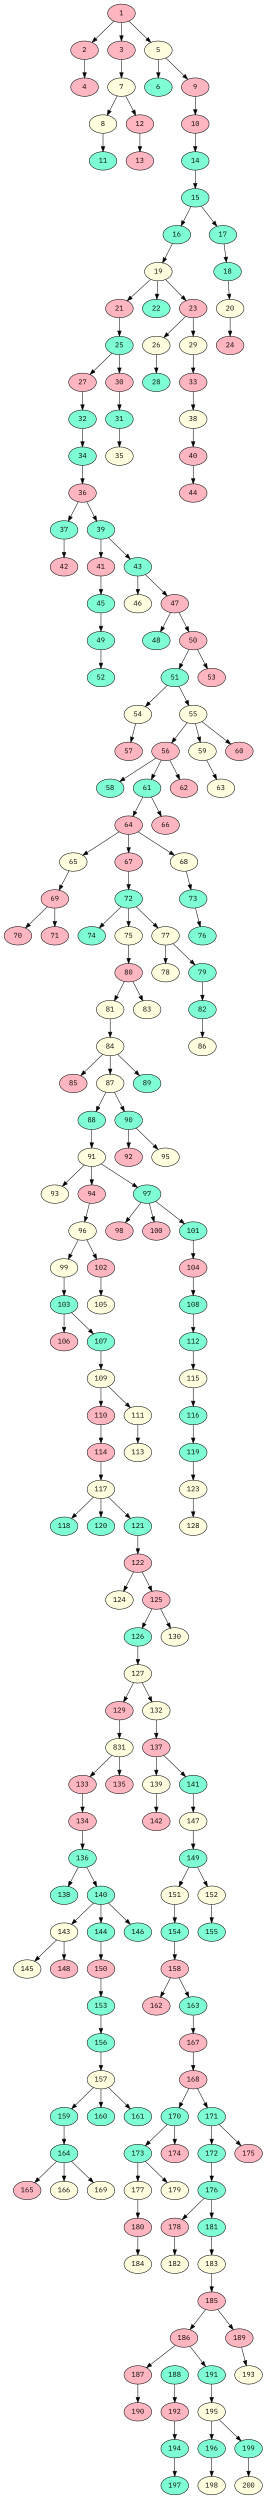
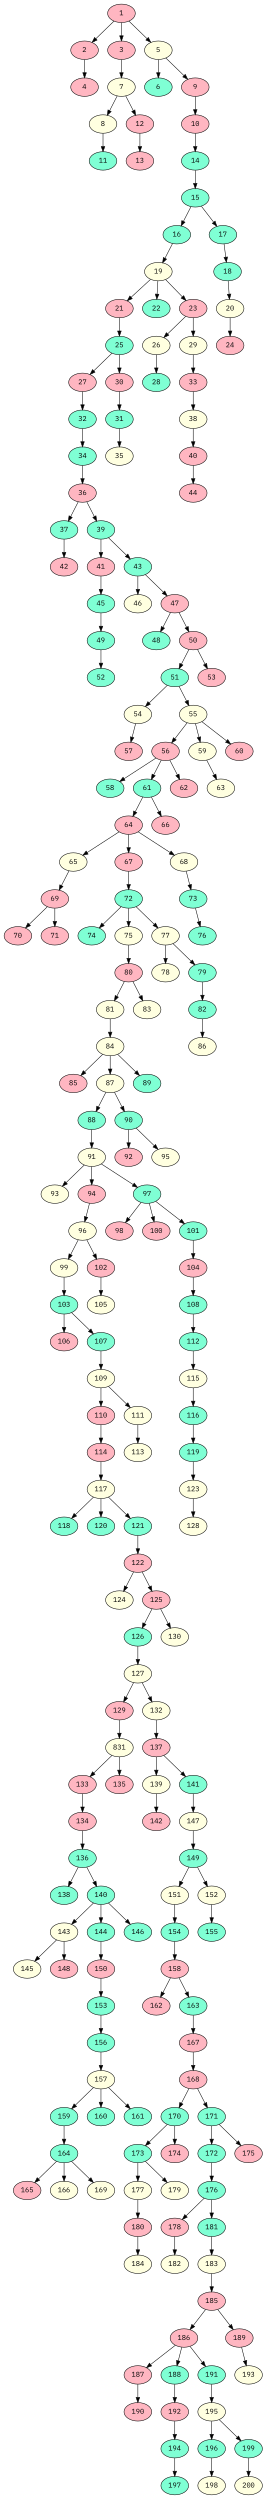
none -> (180, 2354)
